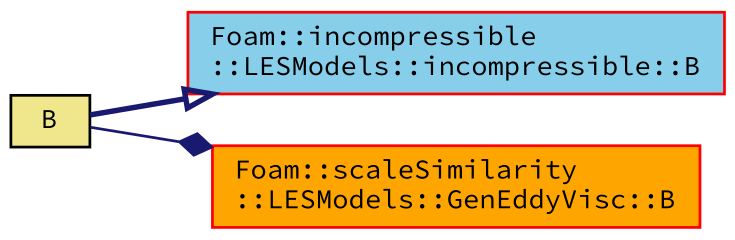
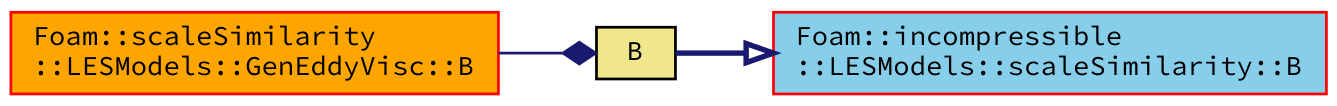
(456, 53) -> (1050, 53)
(134, 134) -> (531, 53)
